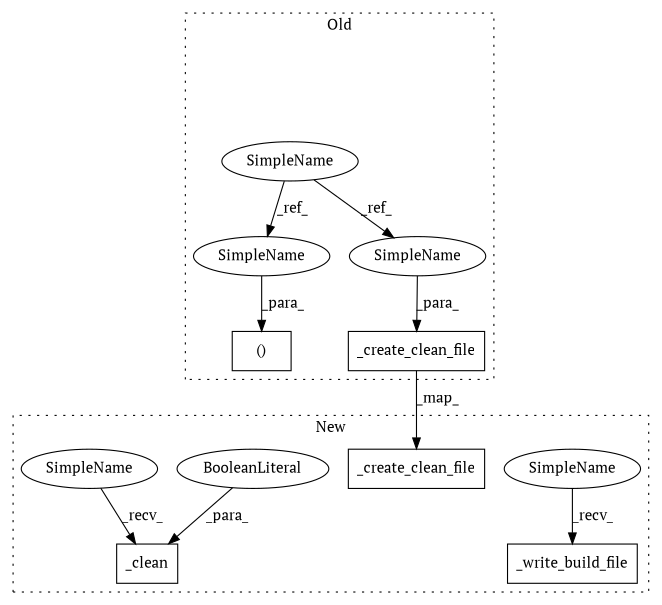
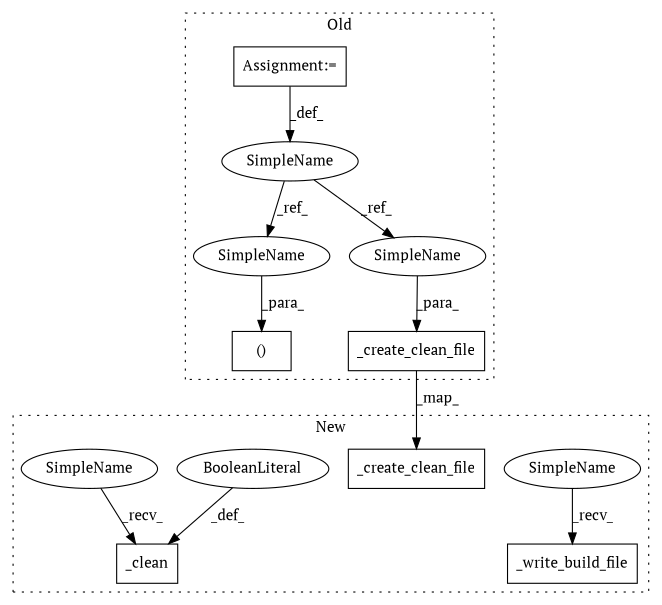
none -> (290, 67)
(228, 516) -> (228, 516)
